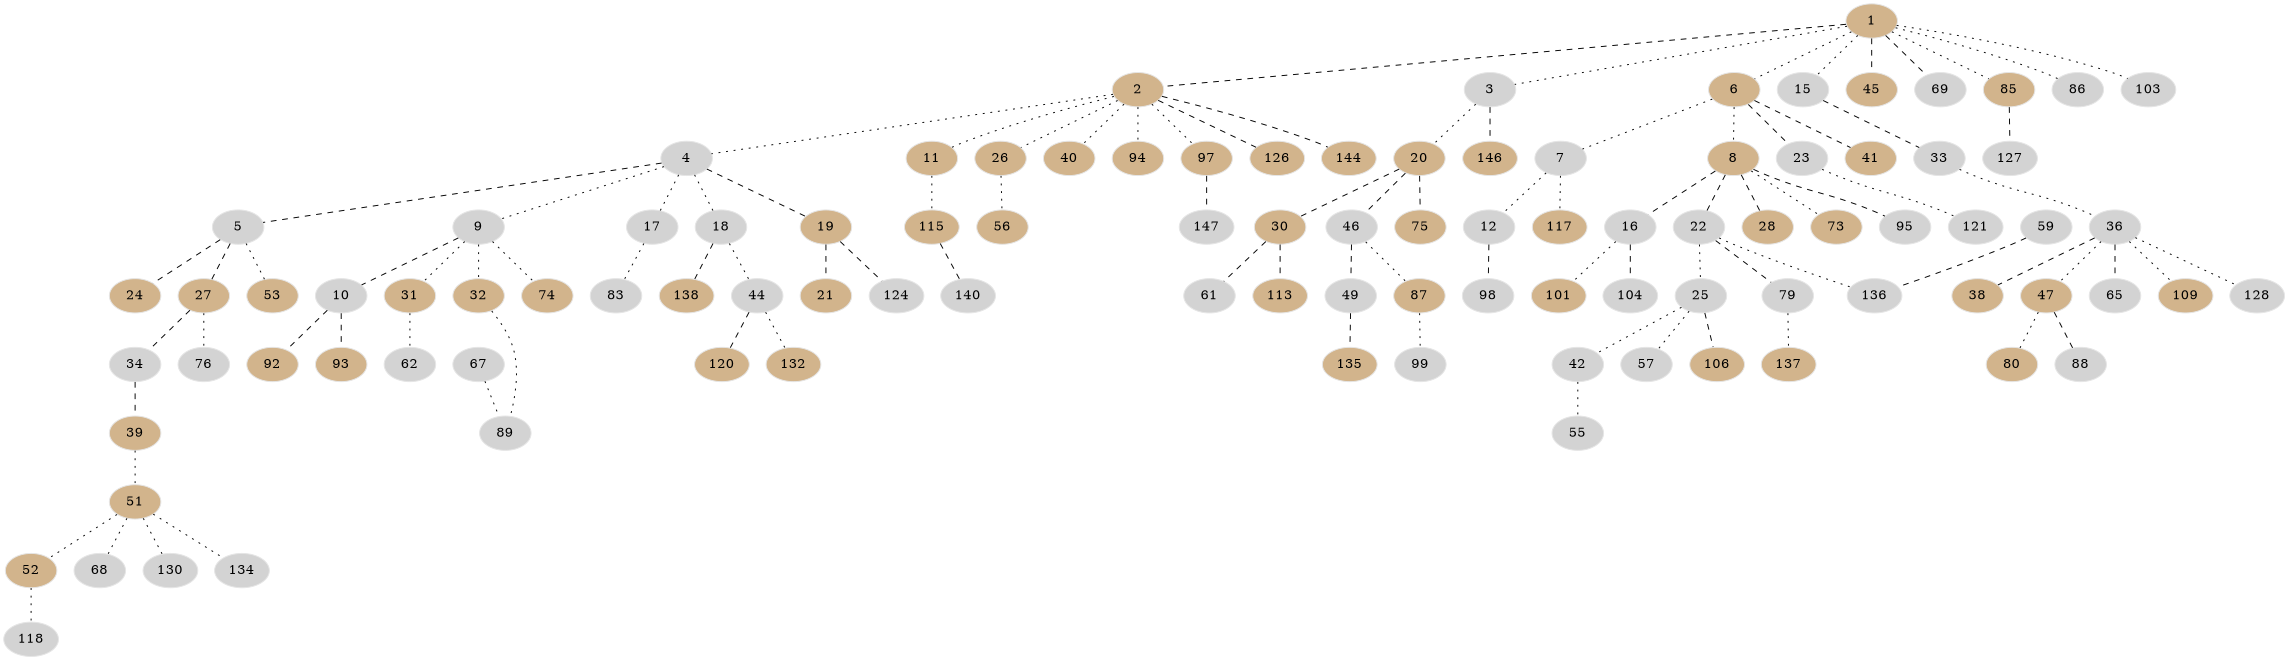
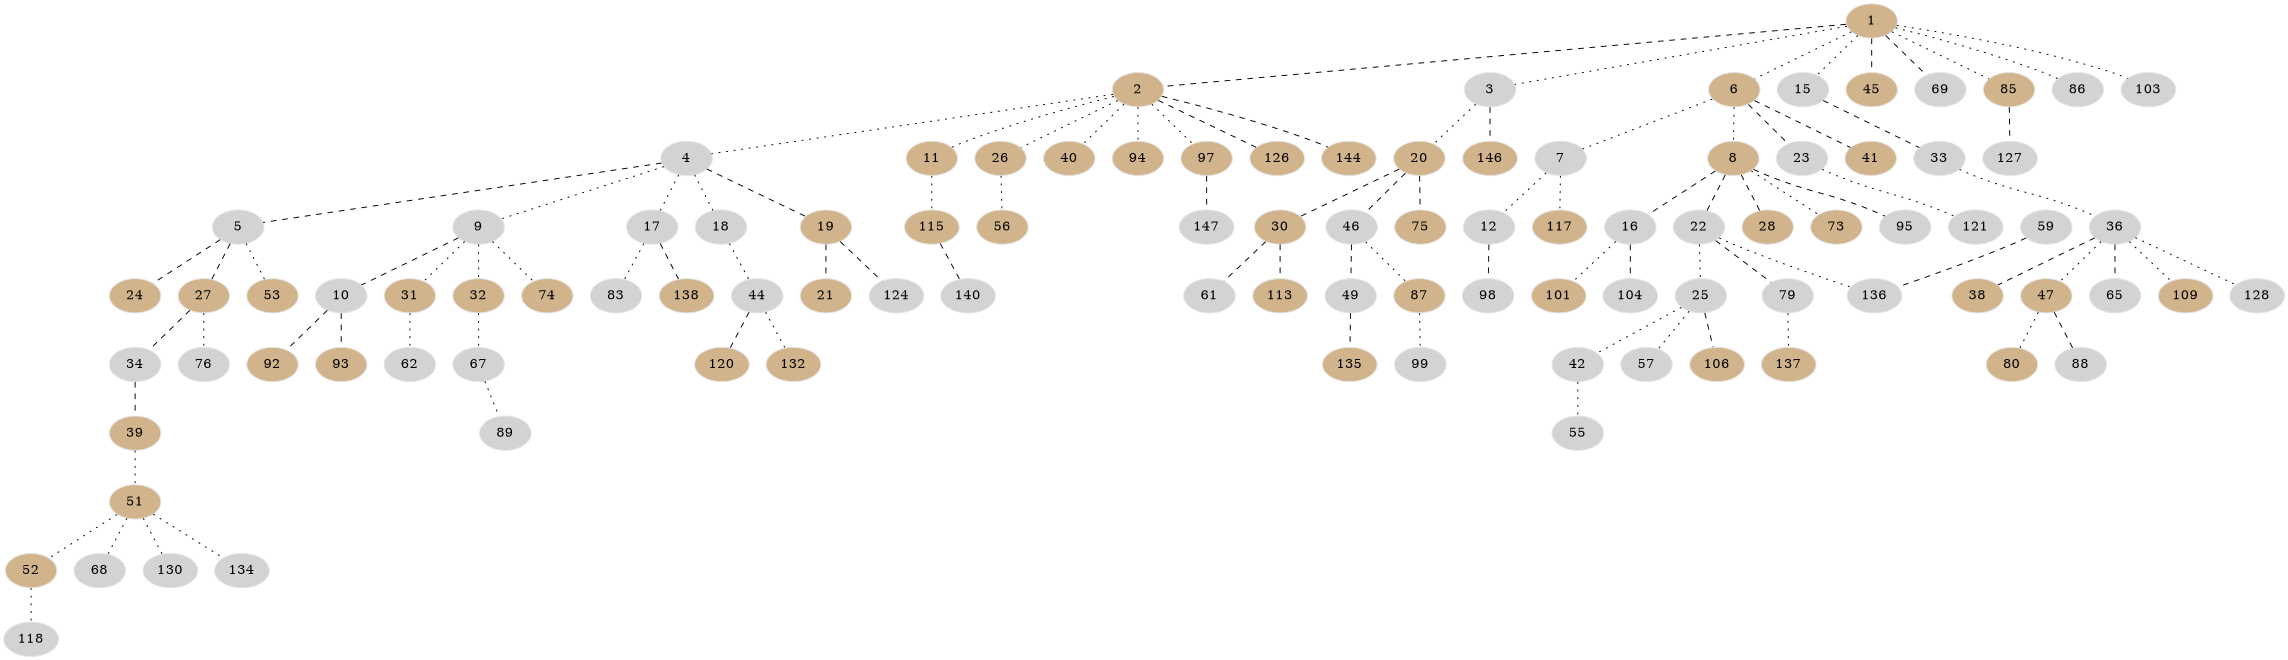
(704, 261) -> (669, 261)
(516, 361) -> (479, 330)
